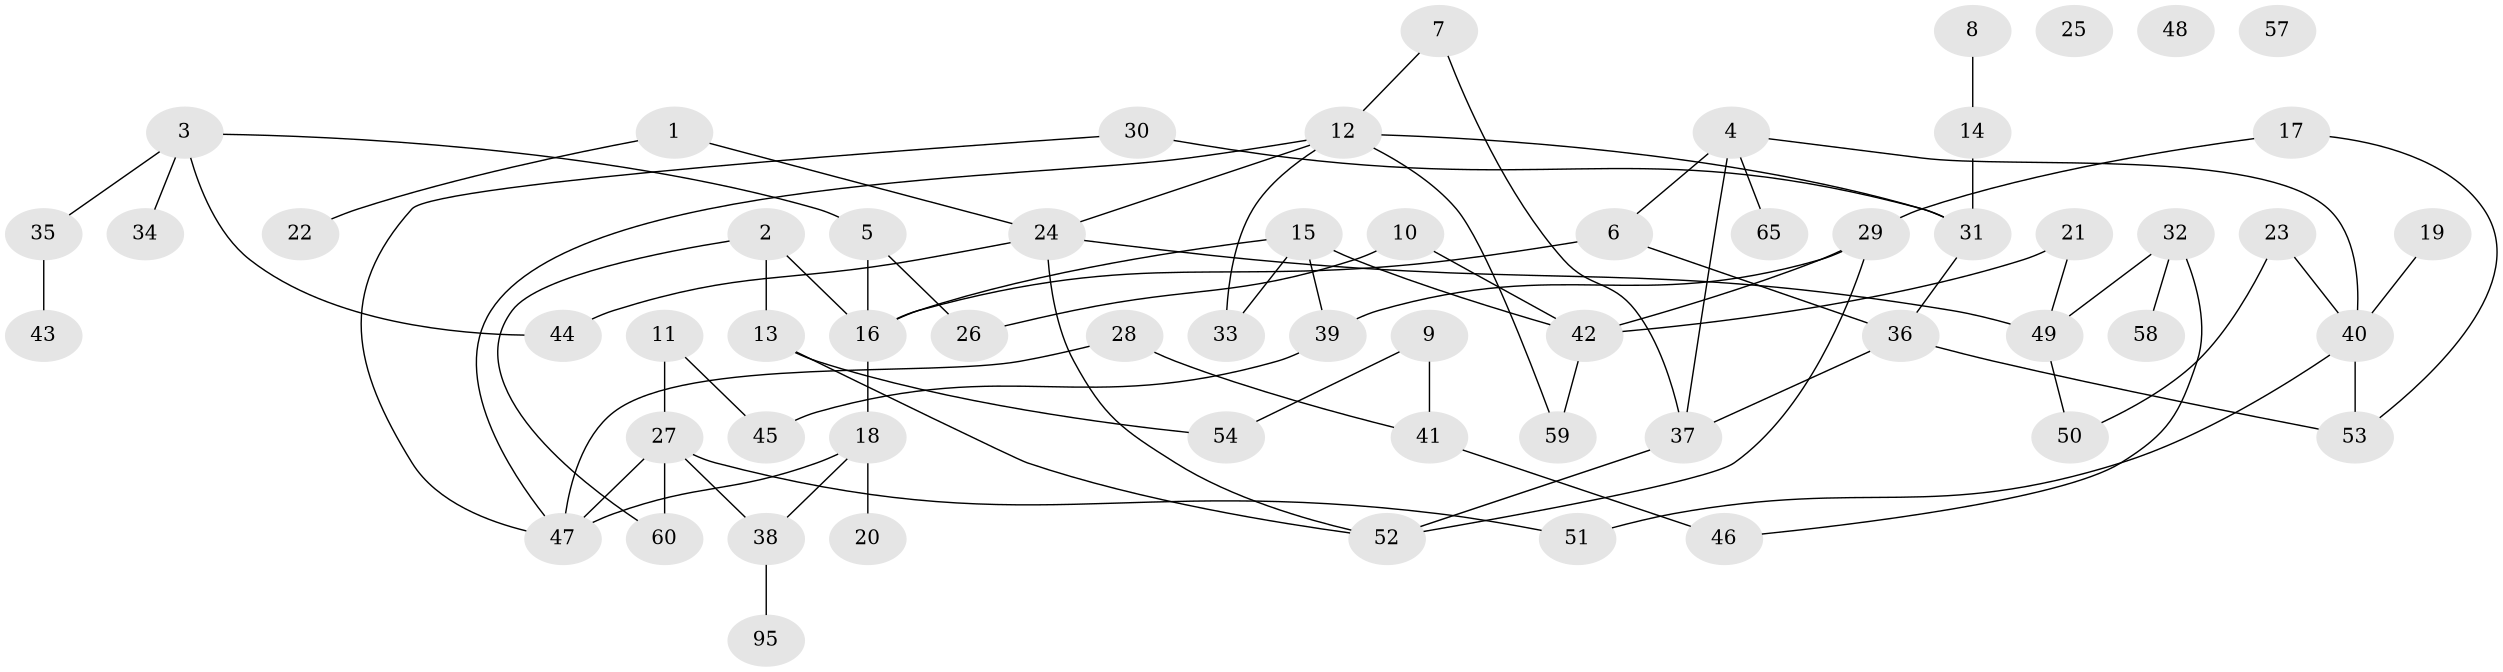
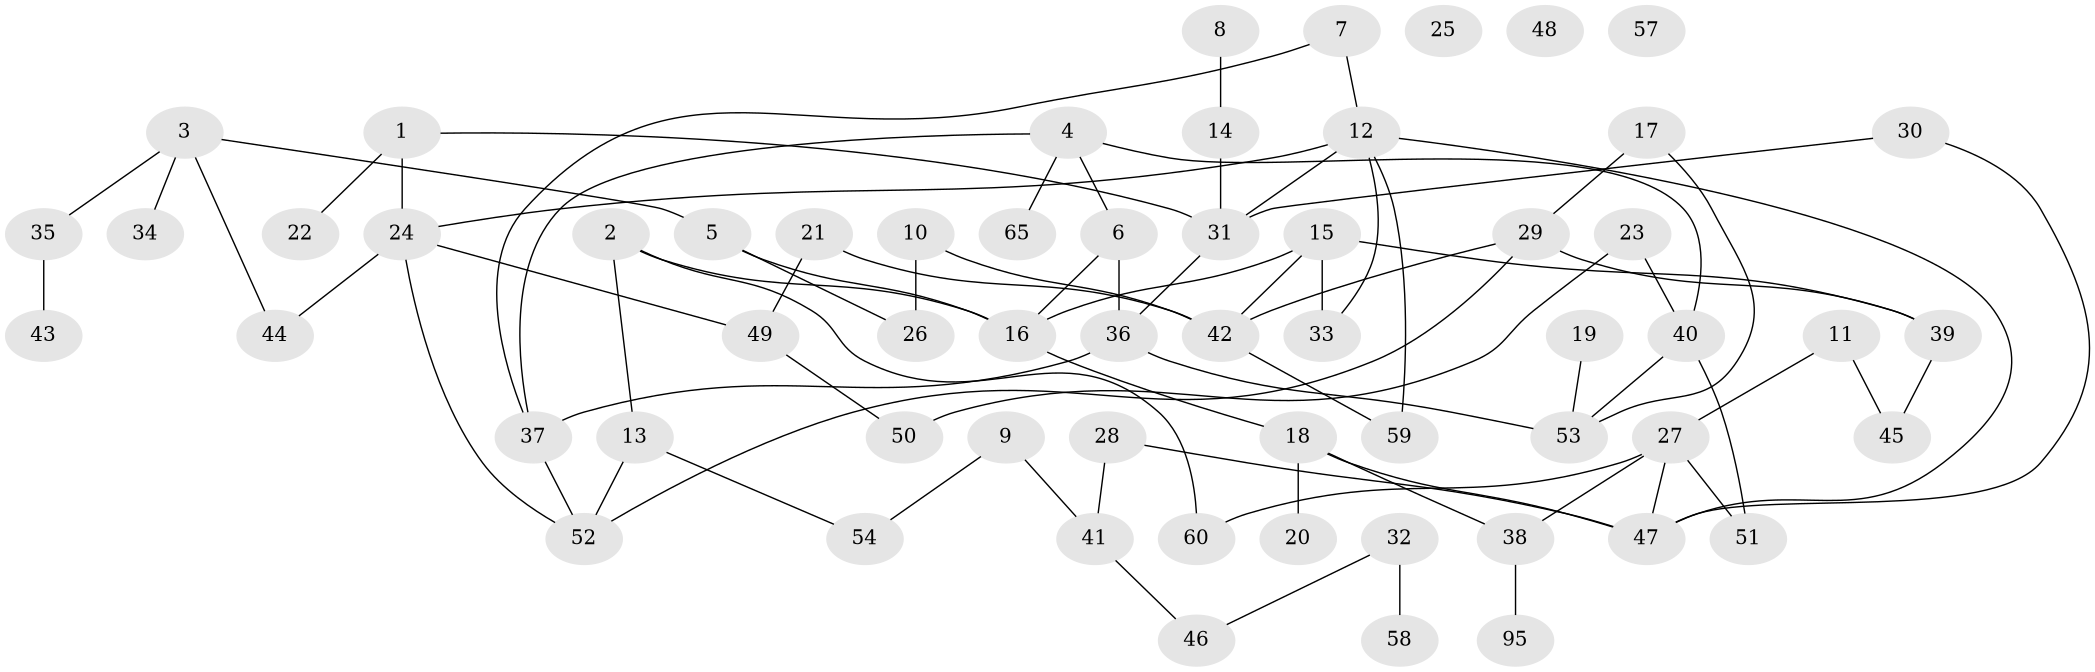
none -> (838, 151)
(2110, 285) -> none
(2394, 285) -> (1577, 386)
